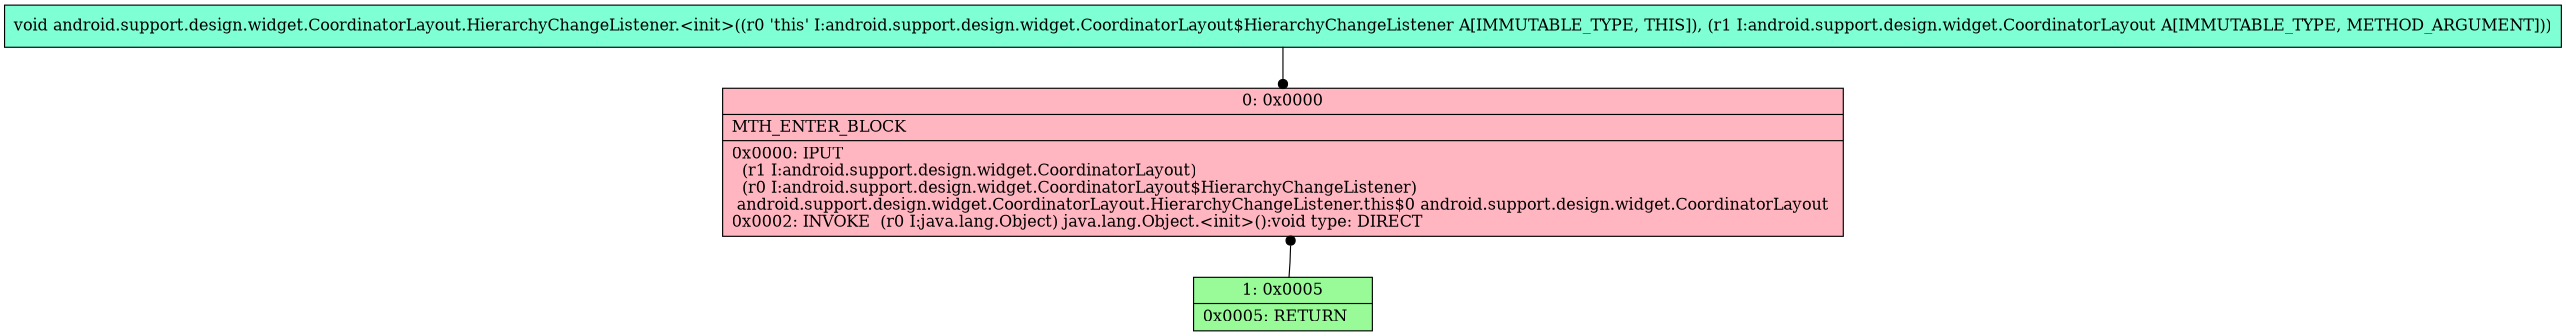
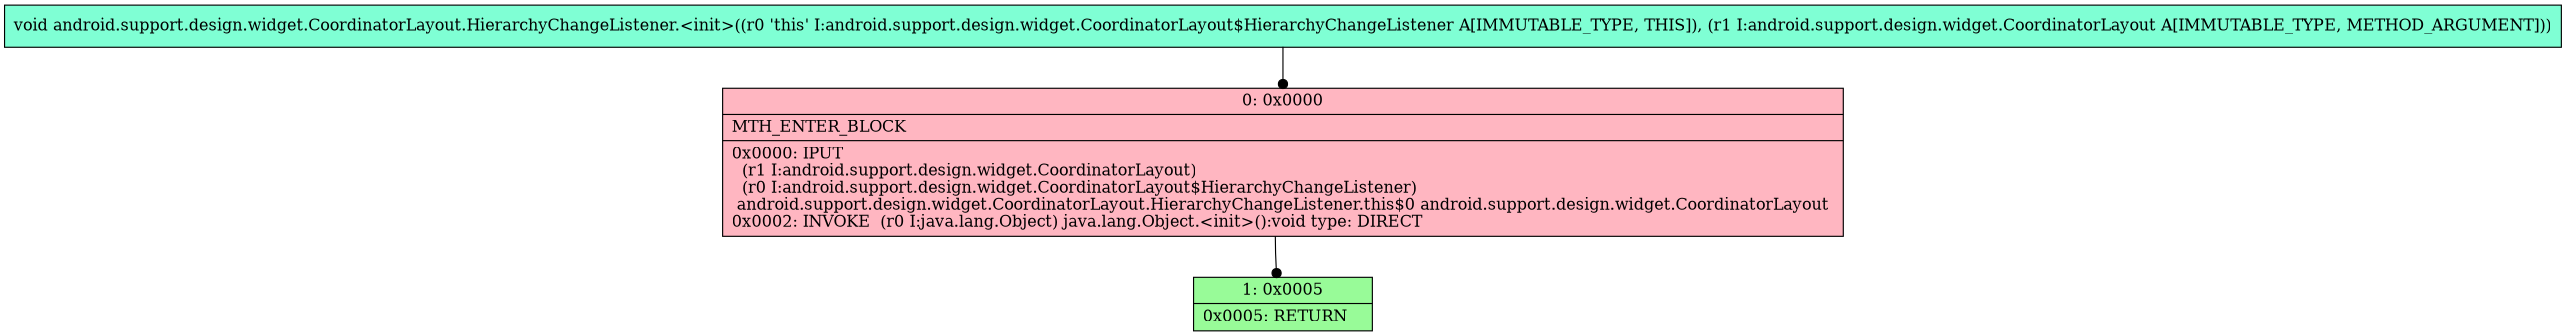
(1290, 262) -> (1276, 252)
